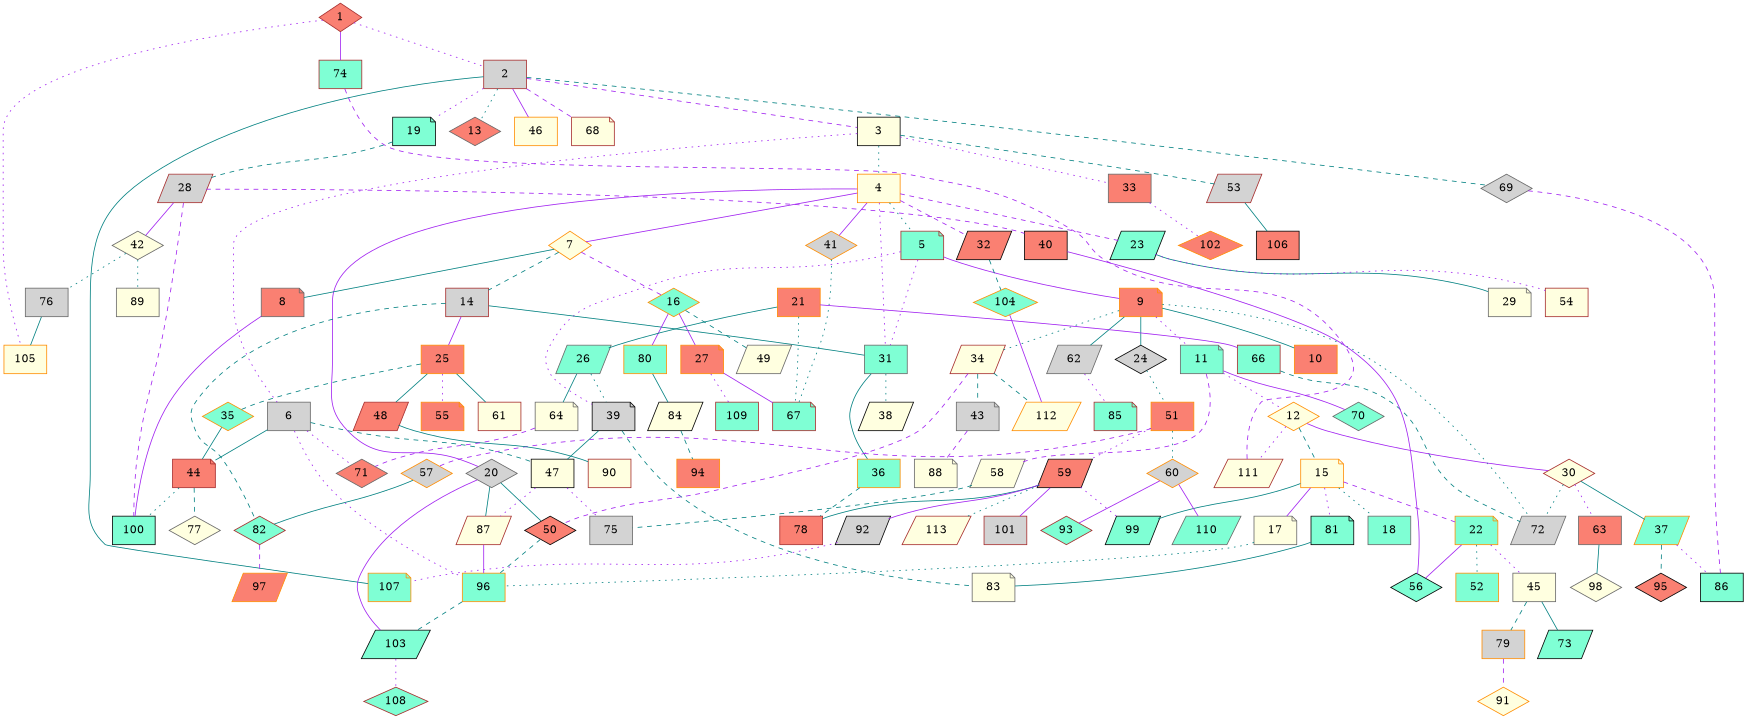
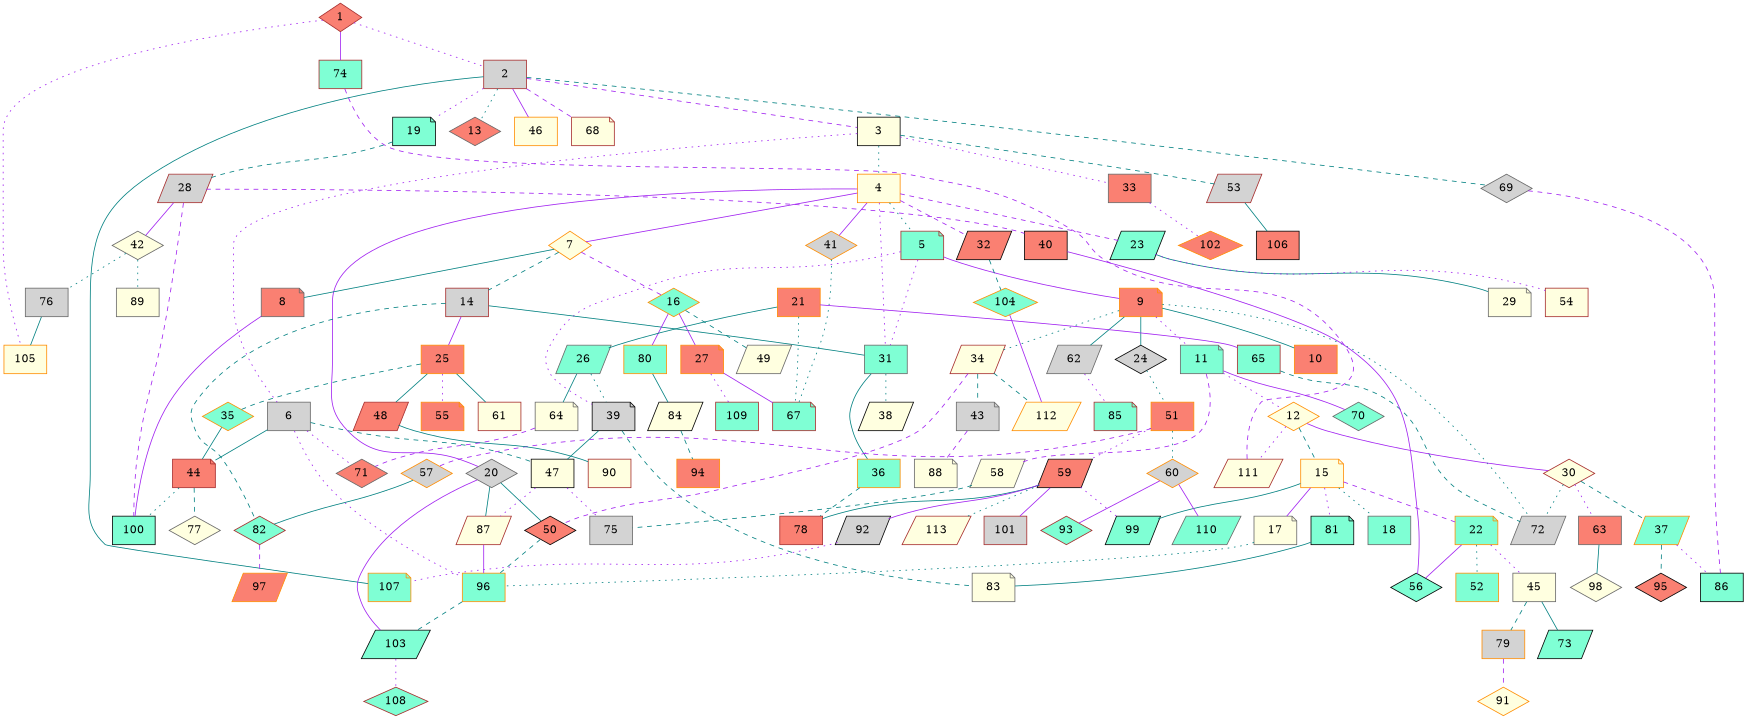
(1259, 359) -> (1259, 359)
(1613, 500) -> (1613, 500)
